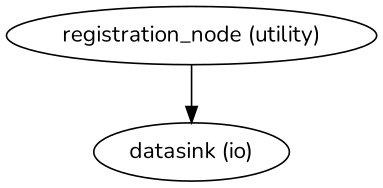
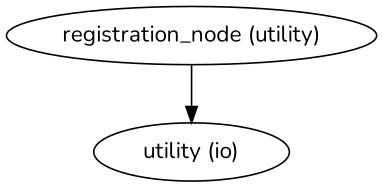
(192, 152) -> (192, 152)
